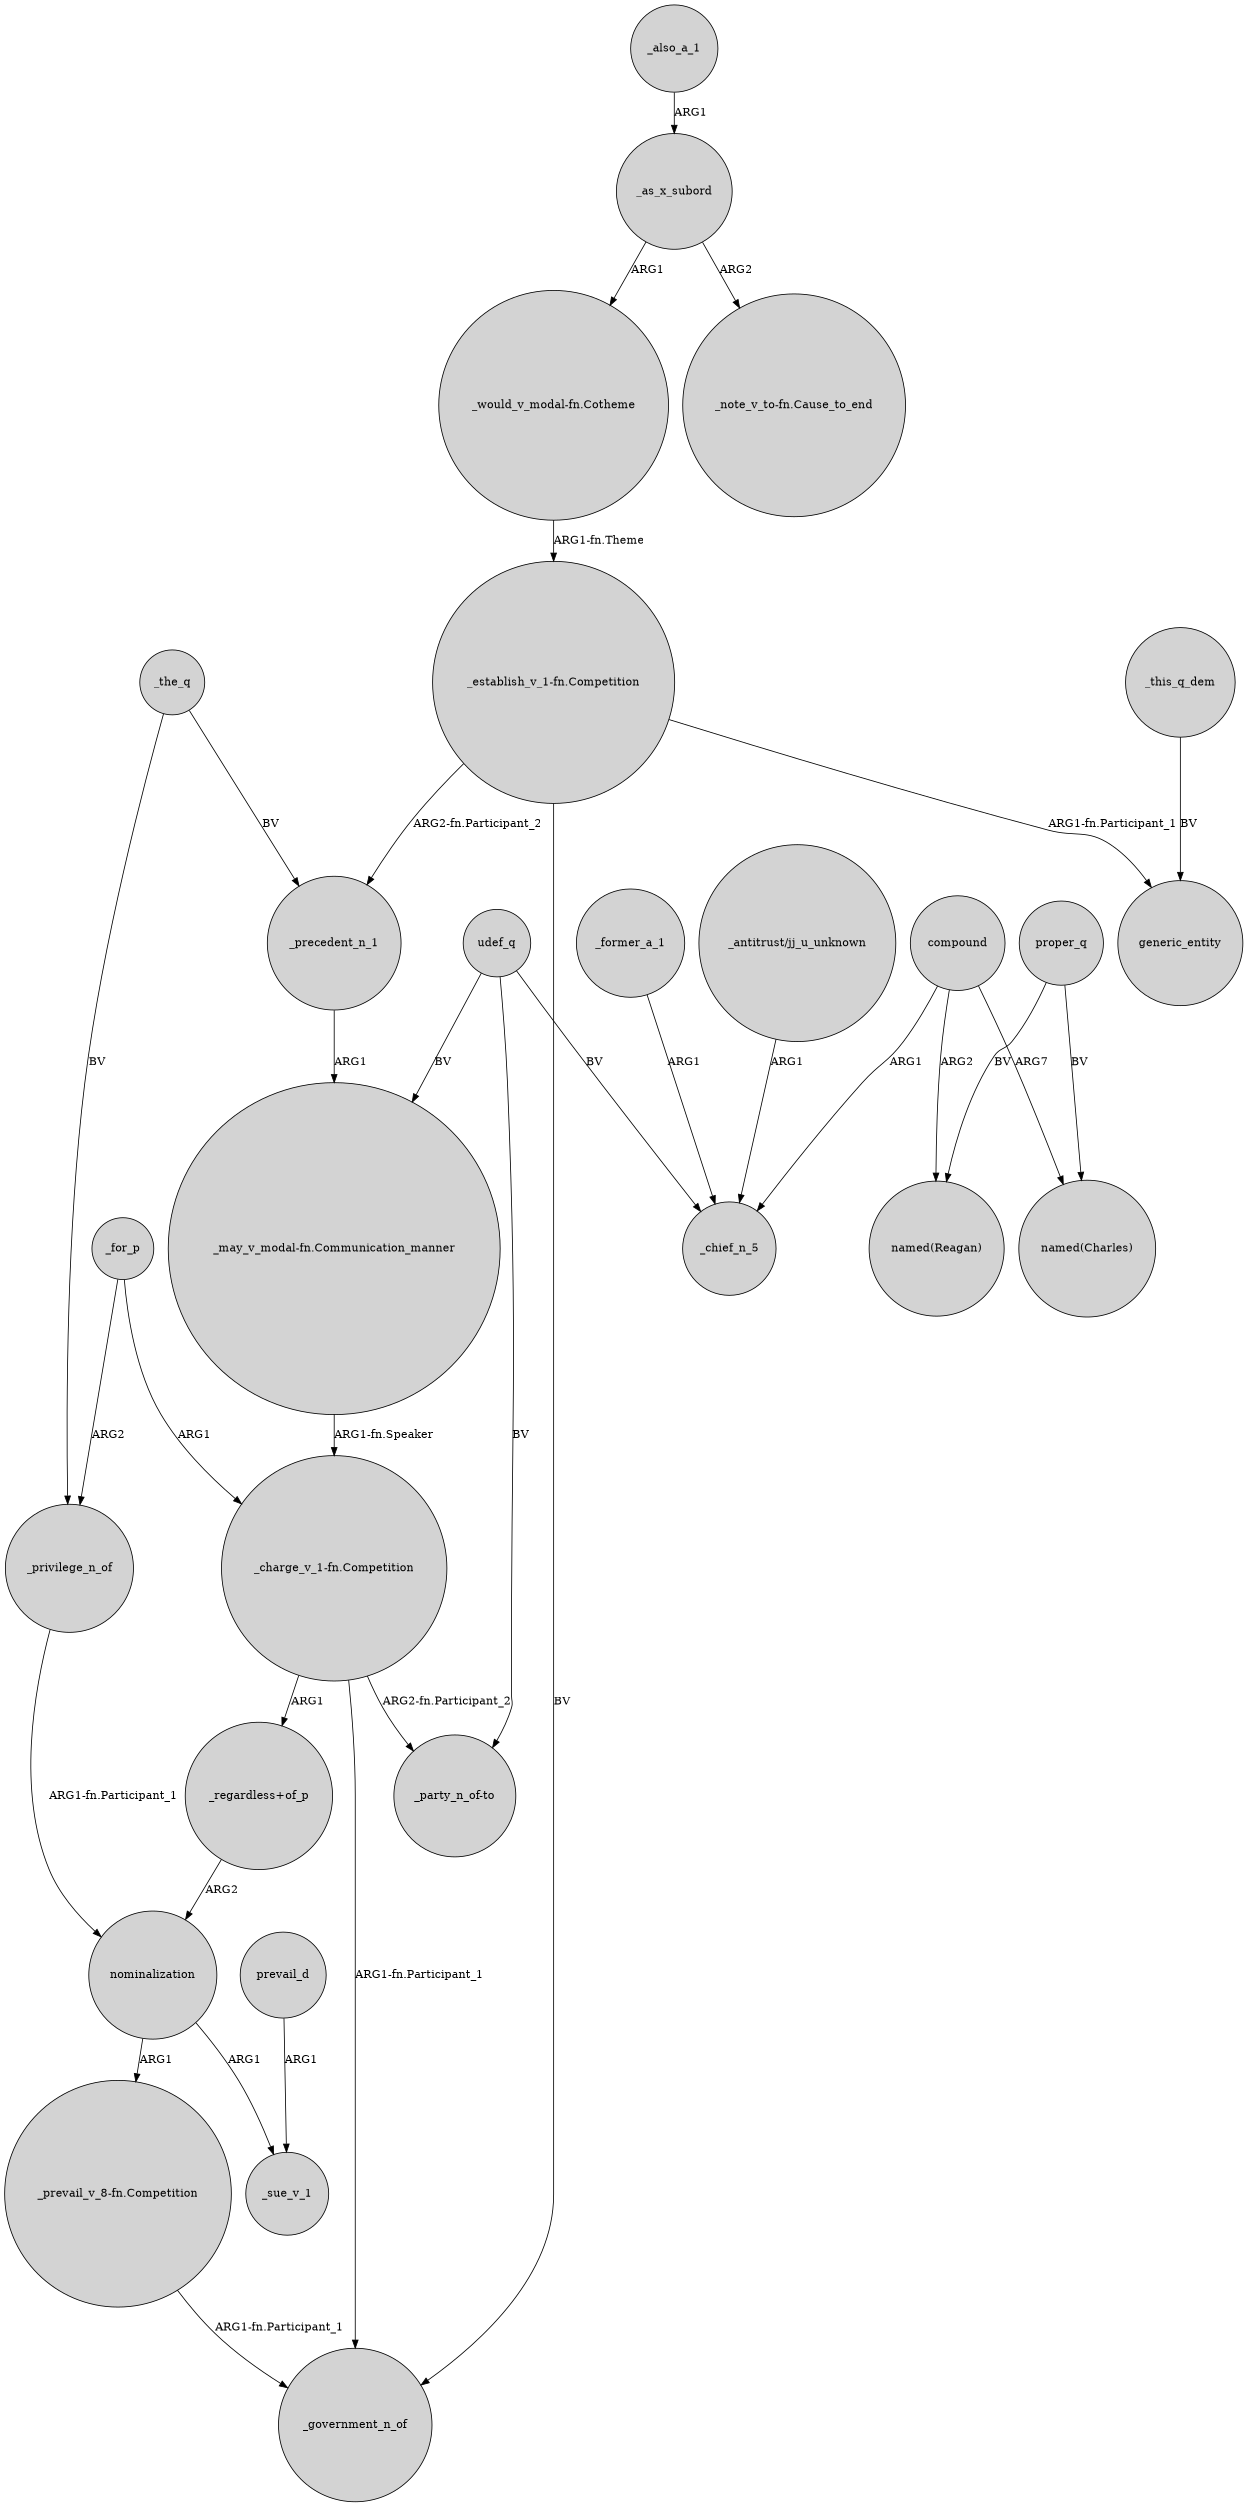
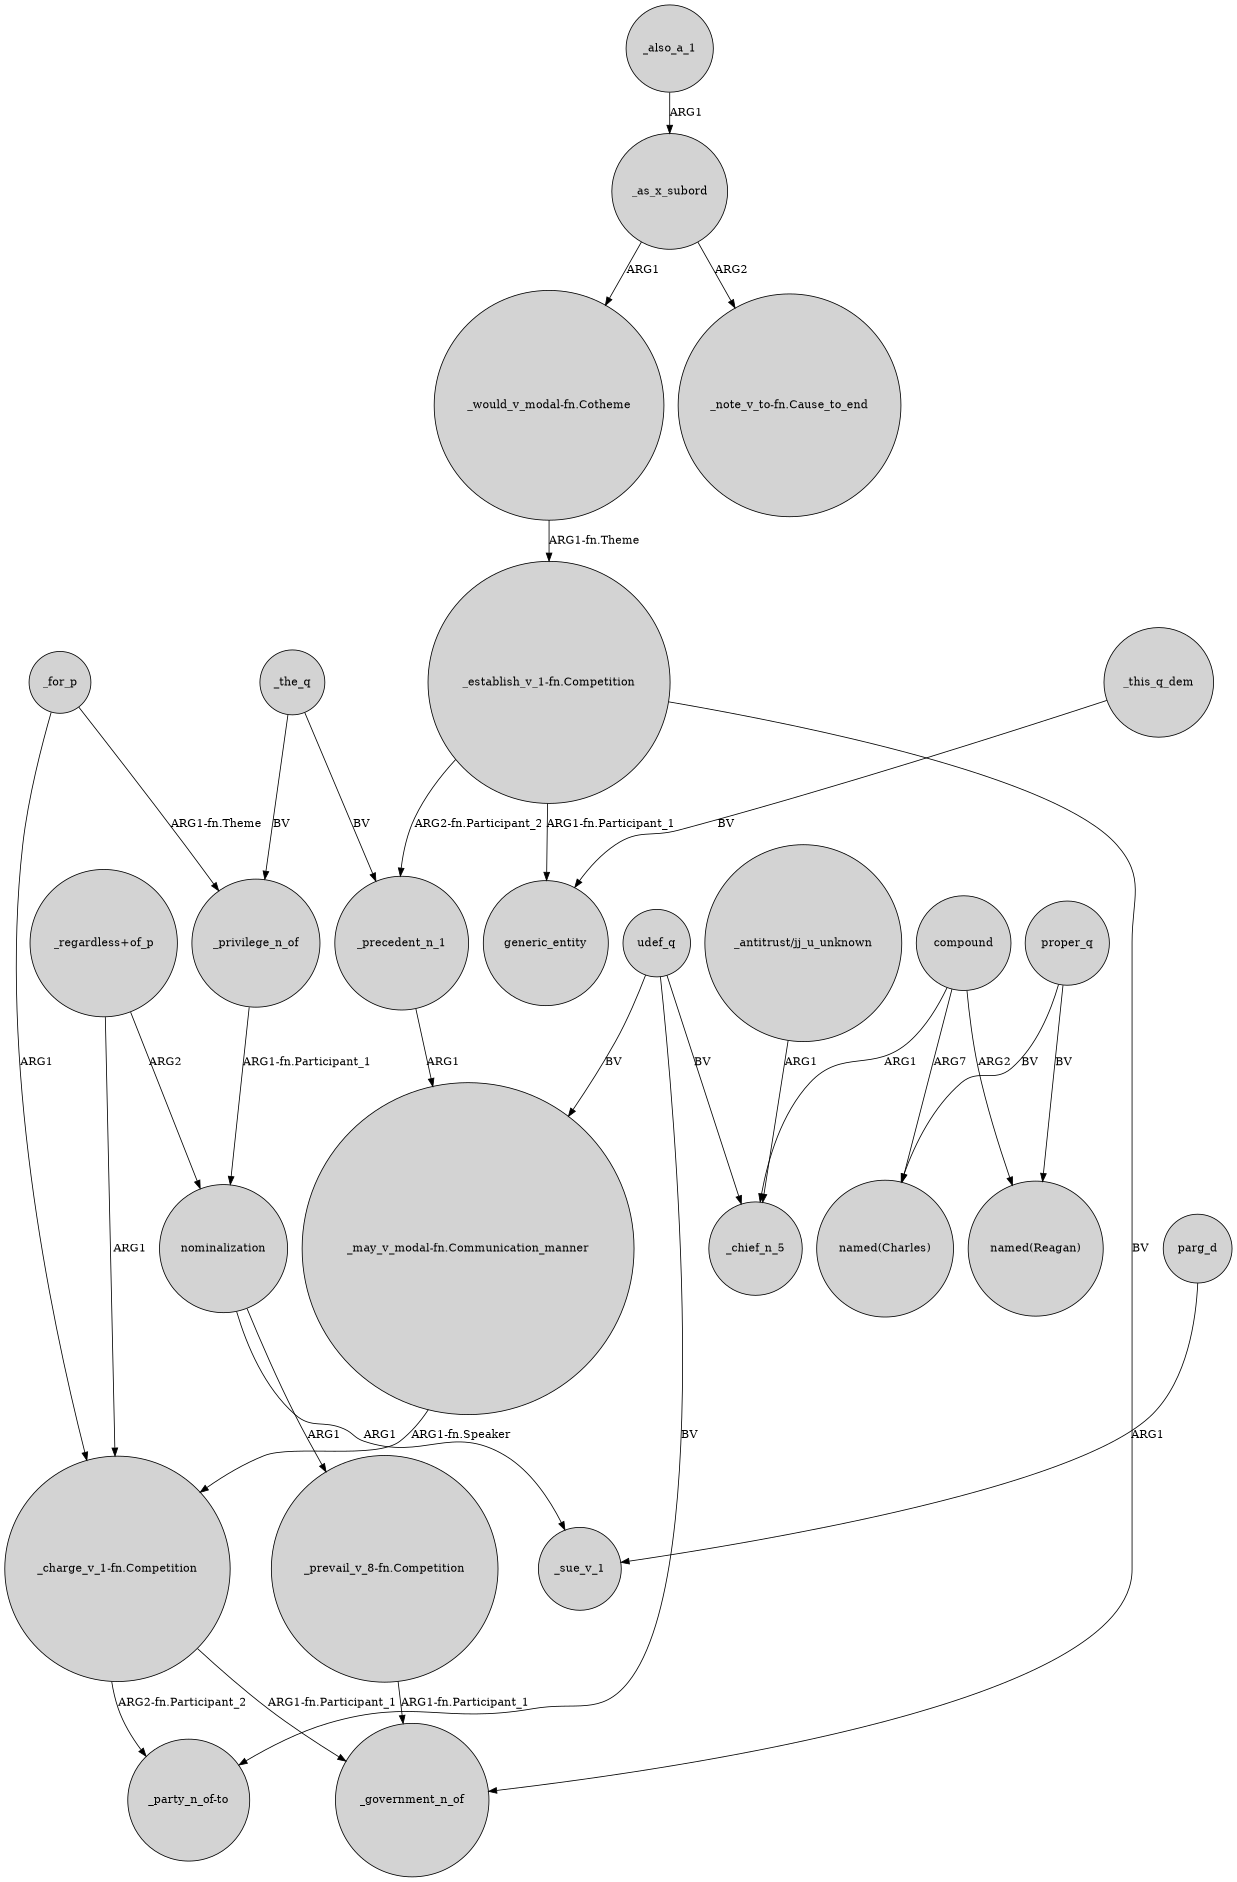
(631, 943) -> none
(109, 1435) -> (216, 824)
(292, 1697) -> (110, 1232)
(283, 1975) -> (1198, 1249)
